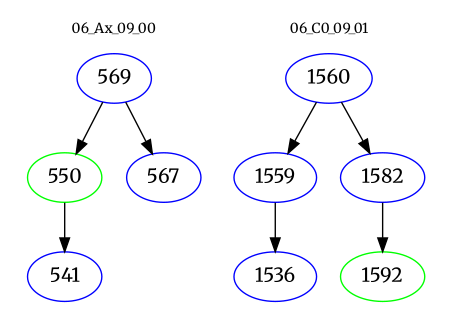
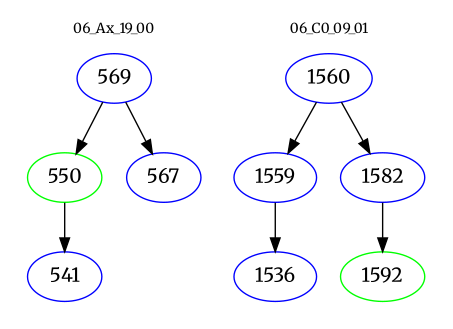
(114, 30) -> (114, 30)
